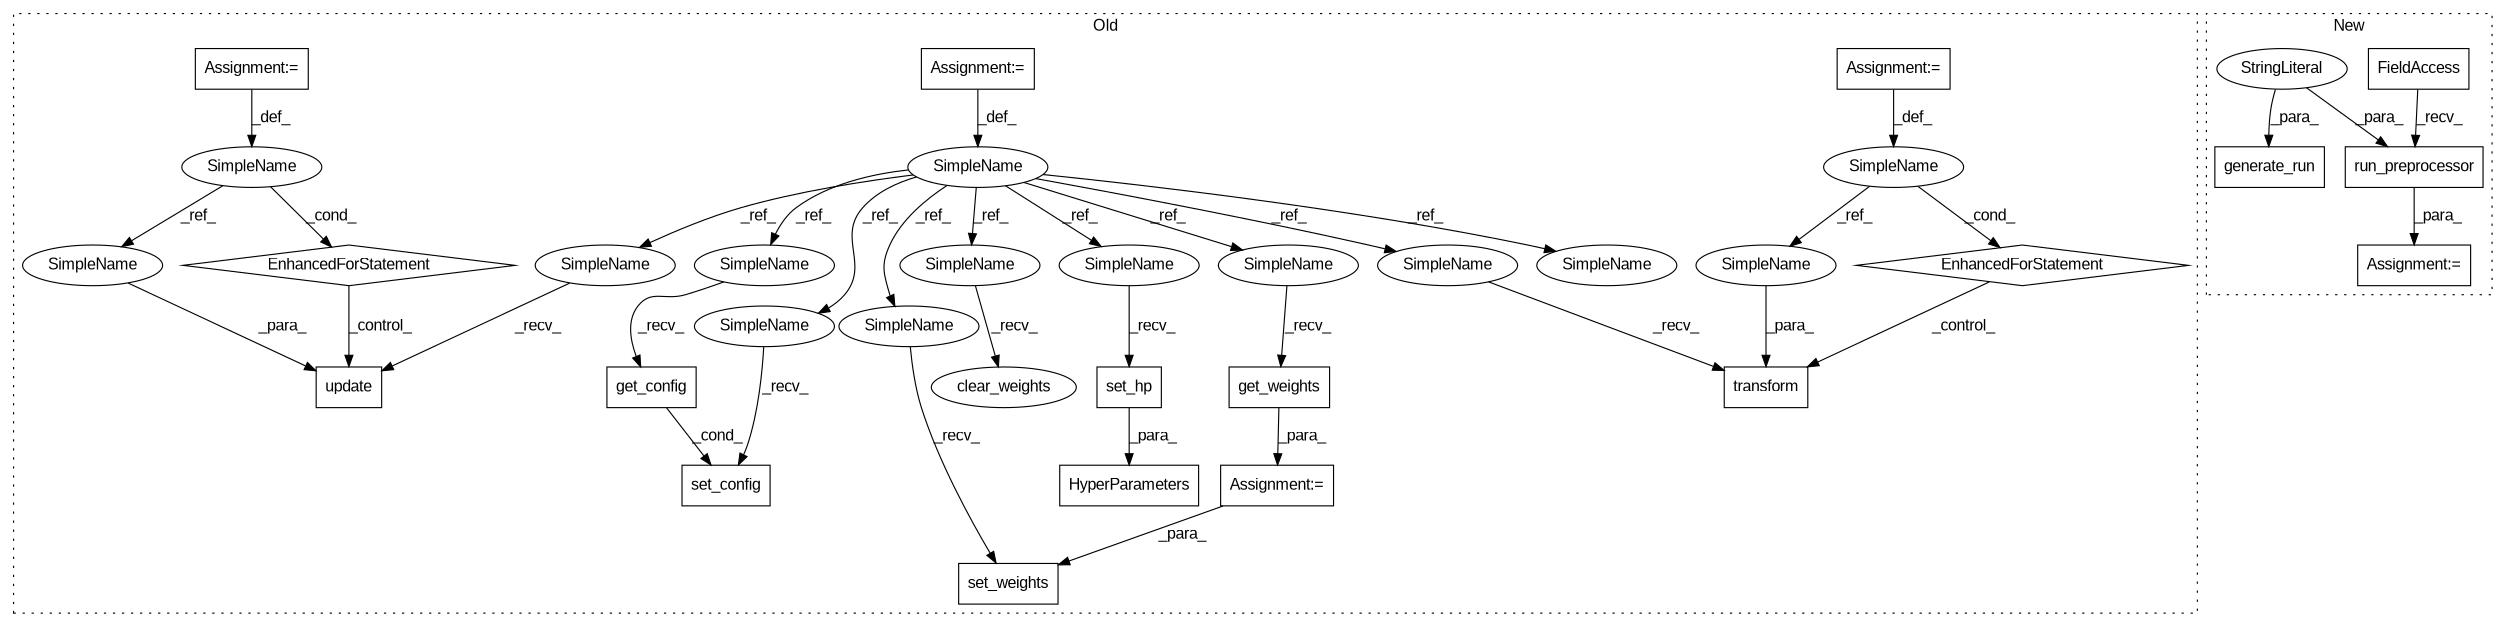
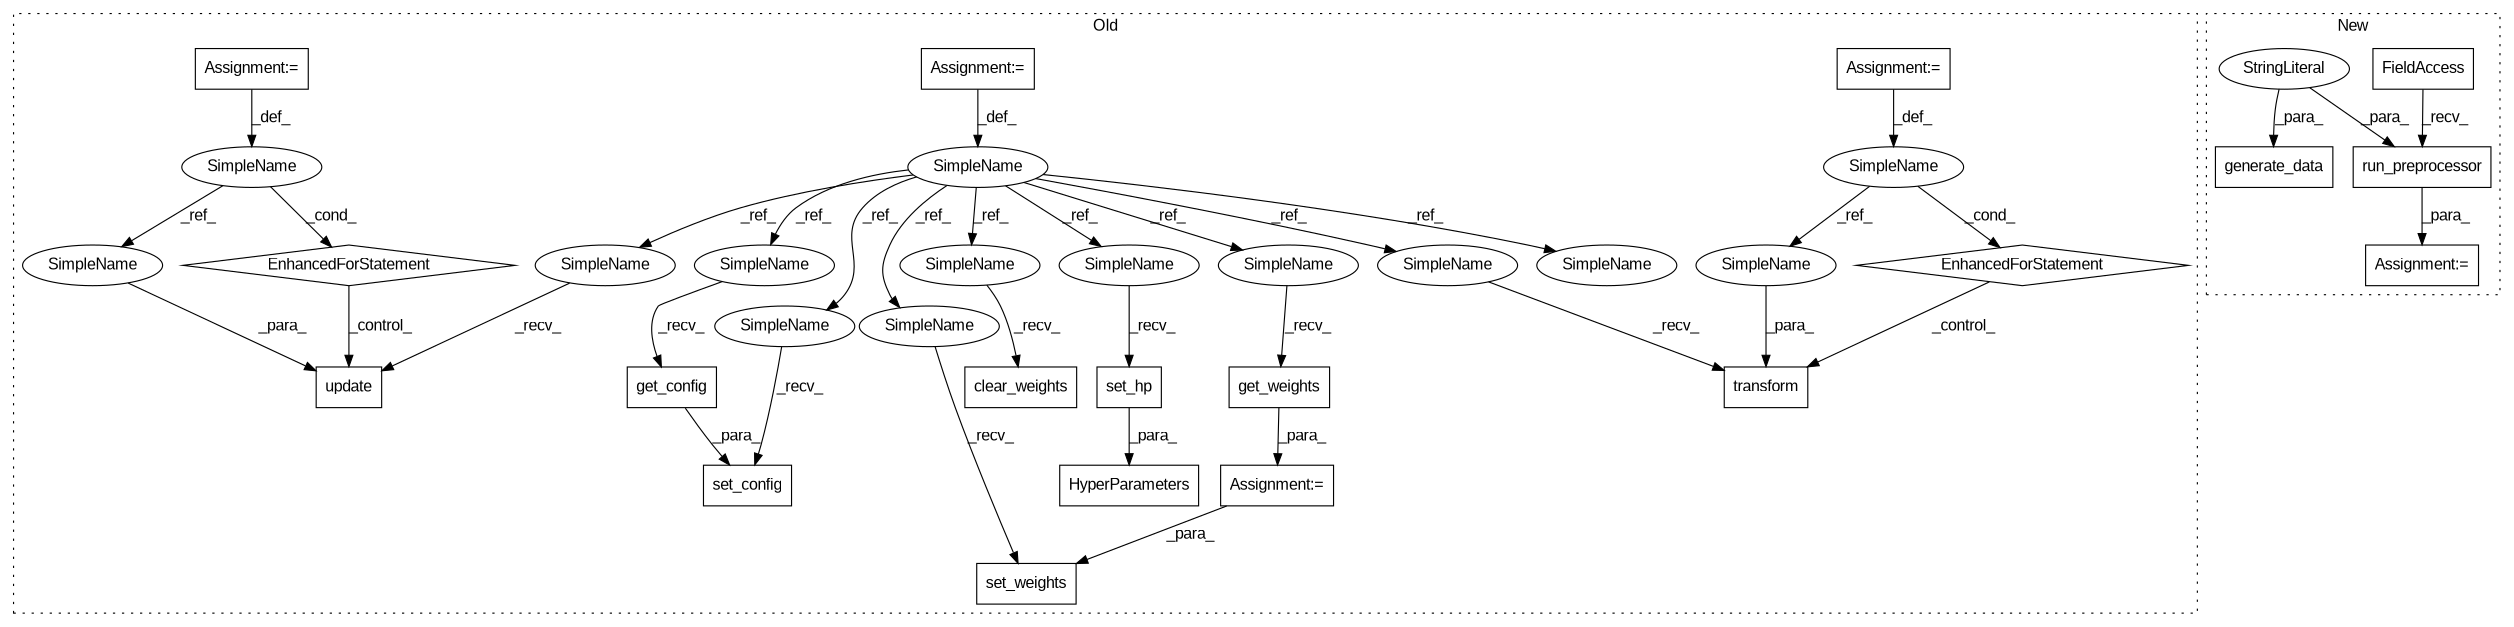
(2270, 167) -> (2274, 167)
(1004, 387) -> (1021, 387)
(718, 436) -> (737, 436)
